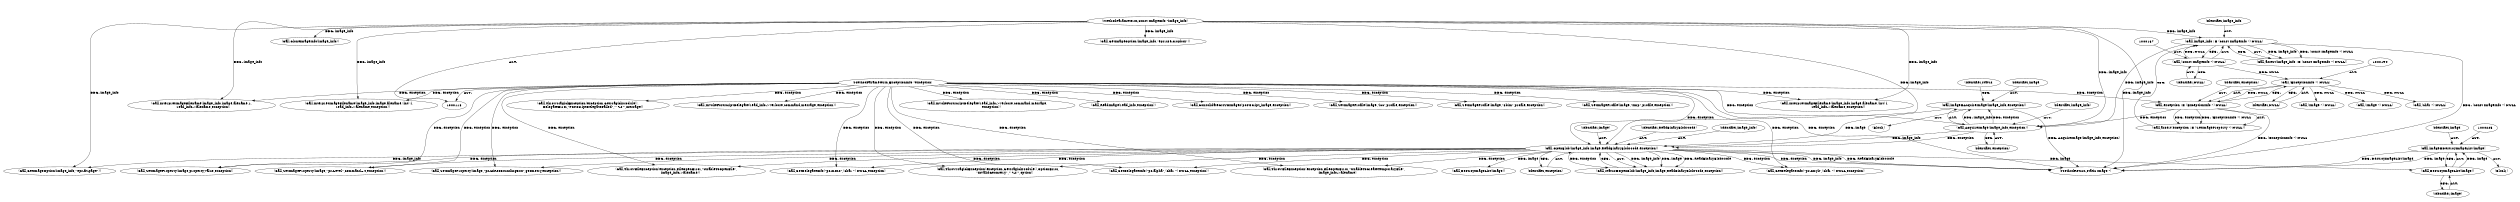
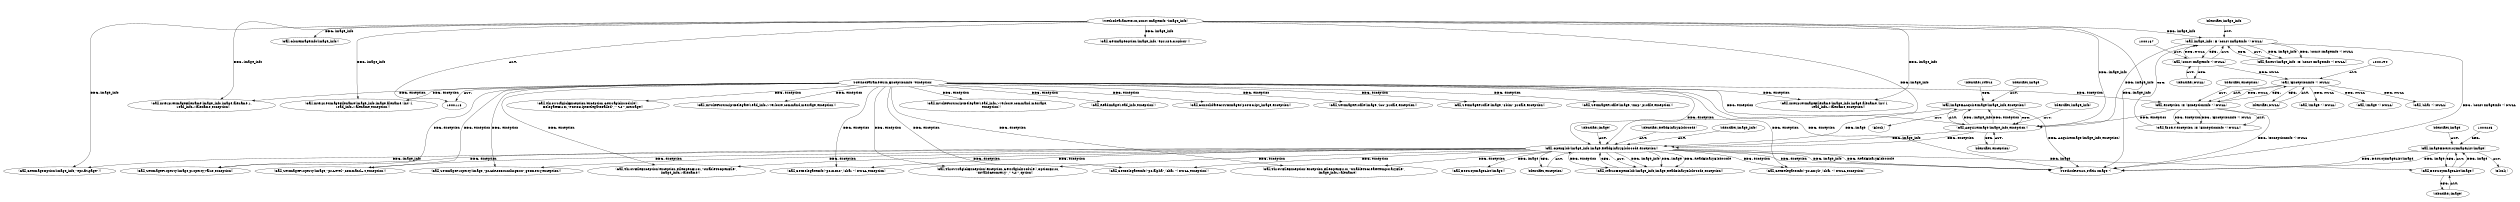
none -> (2017, 114)
(2199, 128) -> (2199, 128)
(2476, 138) -> (2476, 138)
